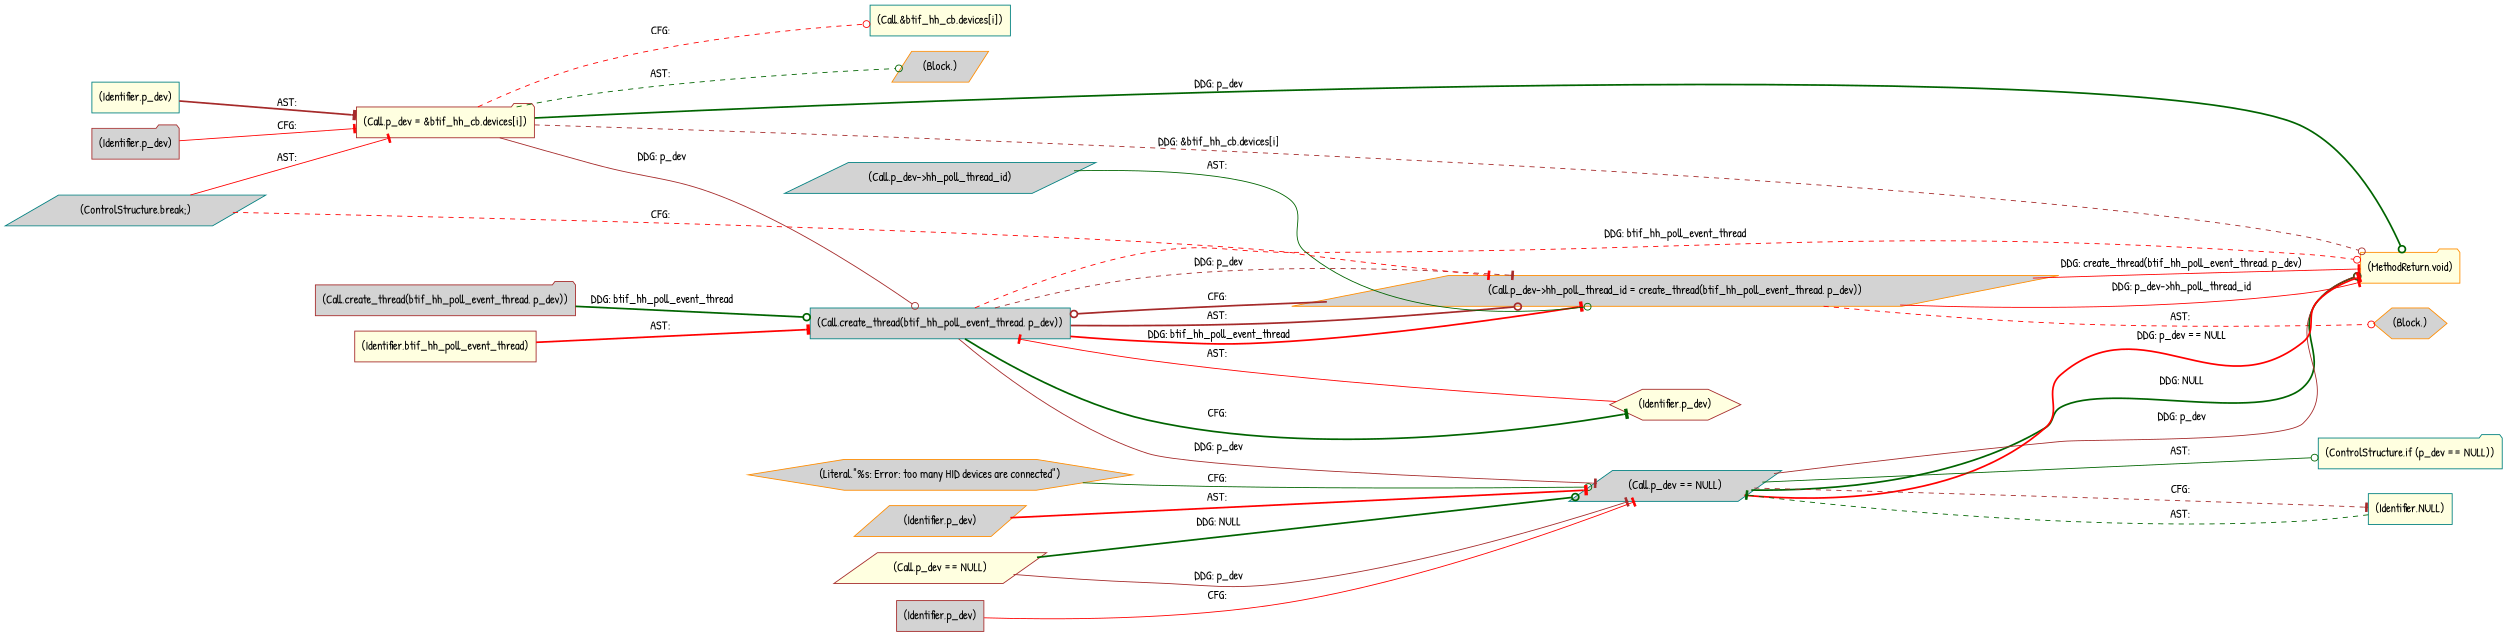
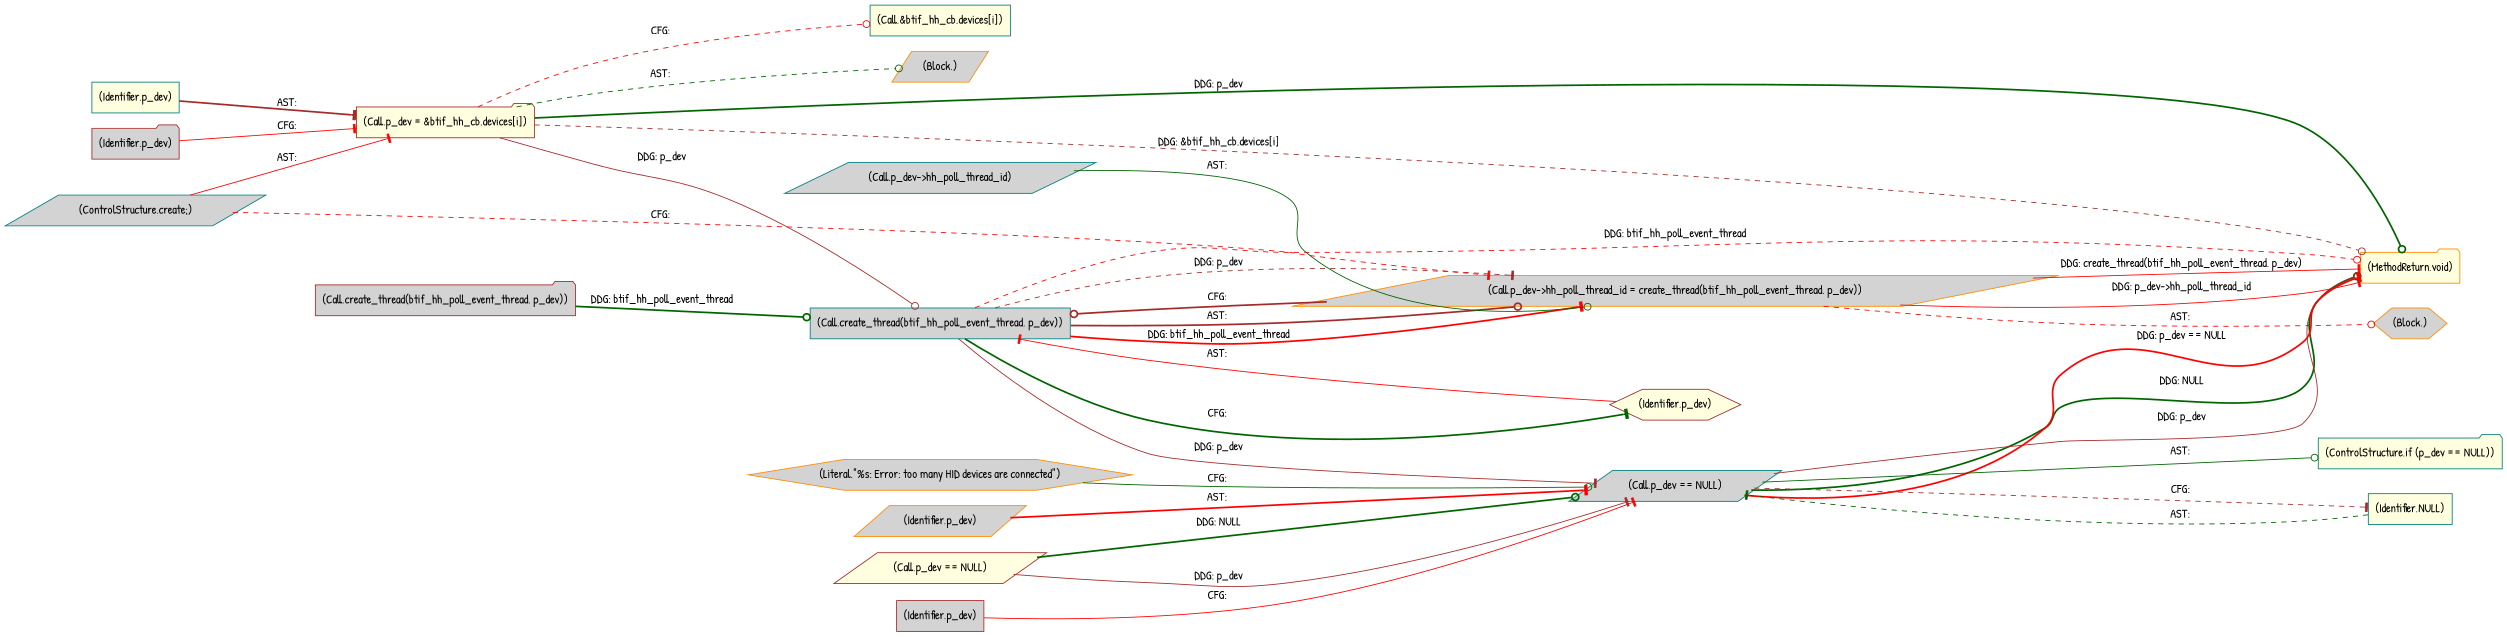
(136, 210) -> (136, 210)
(445, 346) -> none
